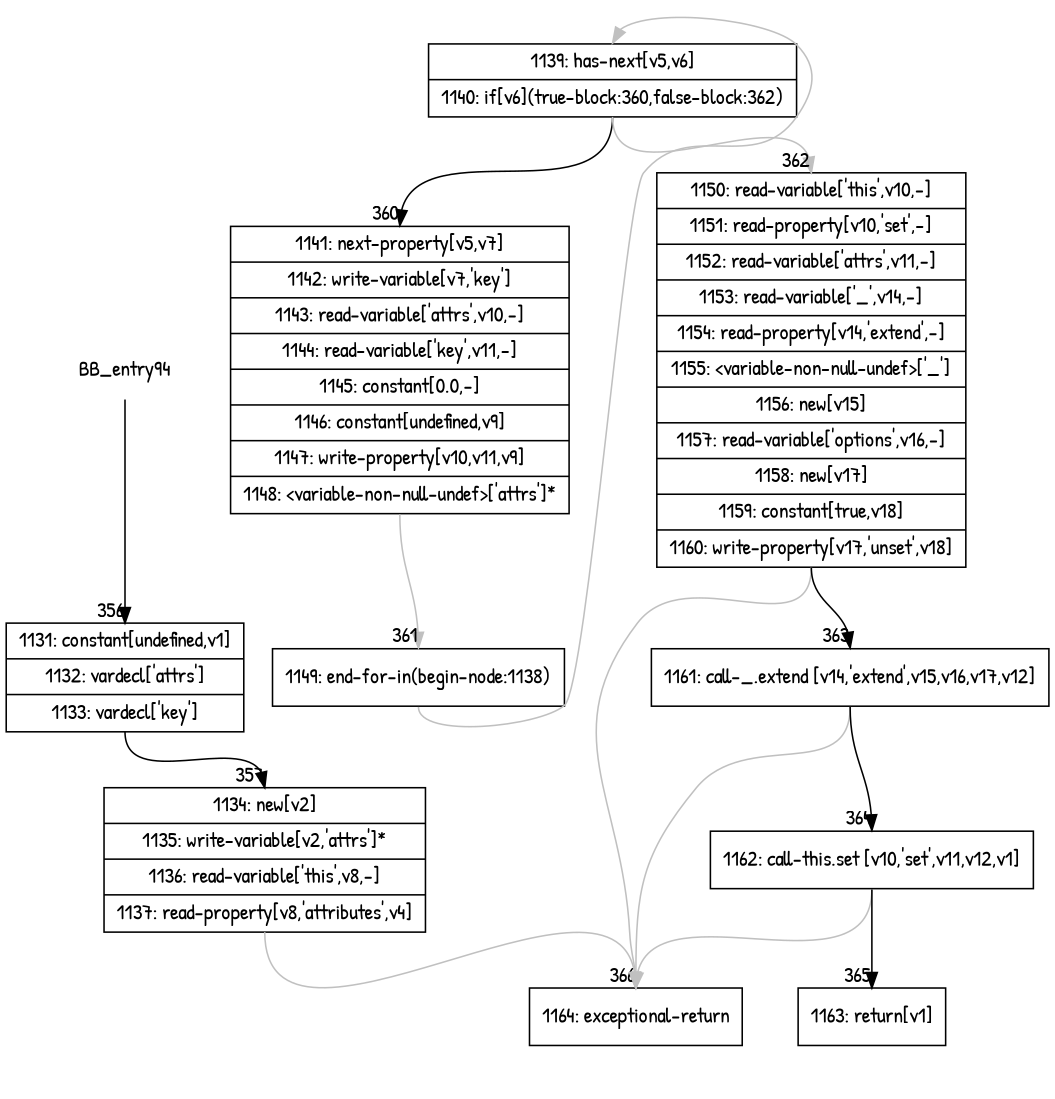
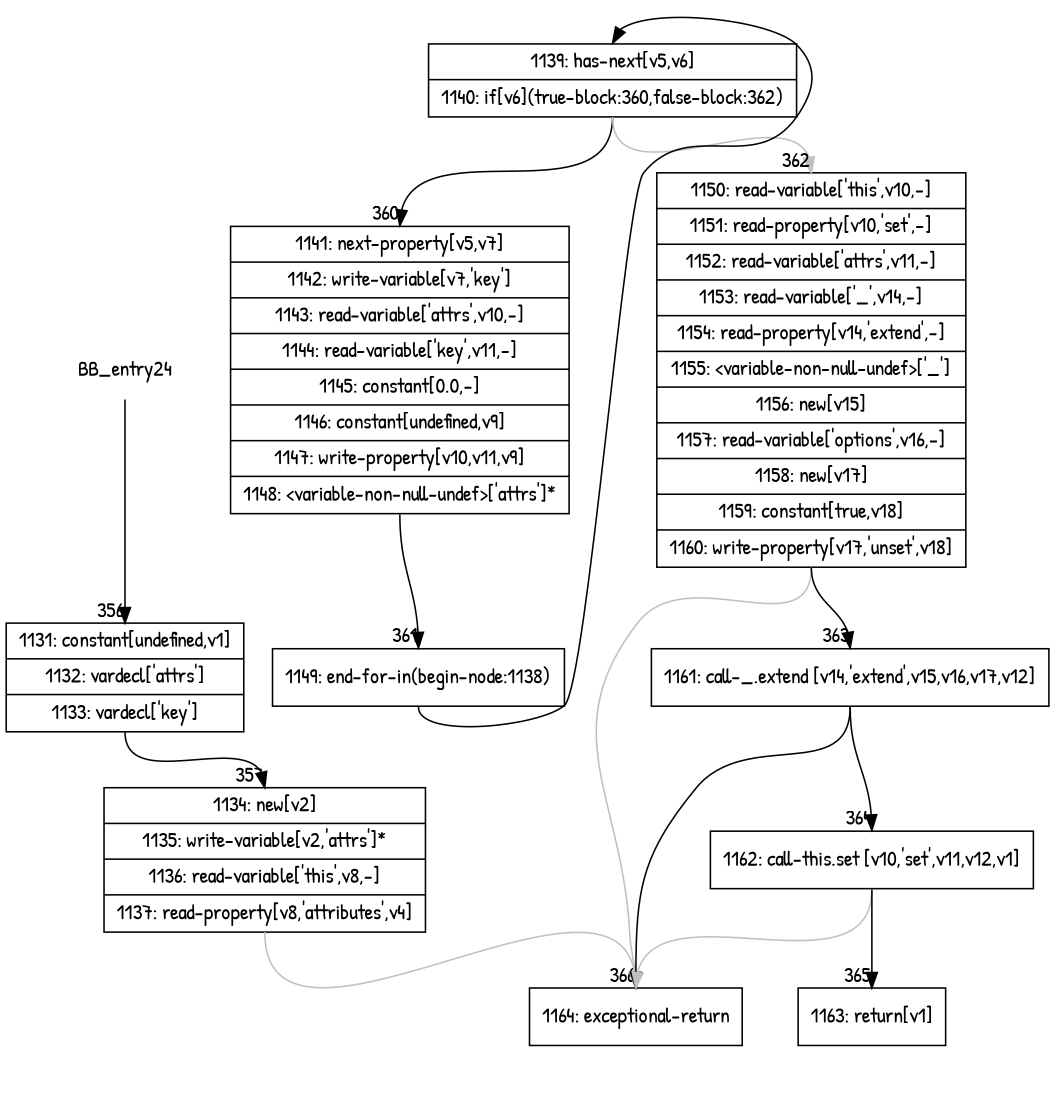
(622, 302) -> (622, 302)
(125, 370) -> (125, 370)
(407, 574) -> (407, 574)
(693, 792) -> (693, 792)
